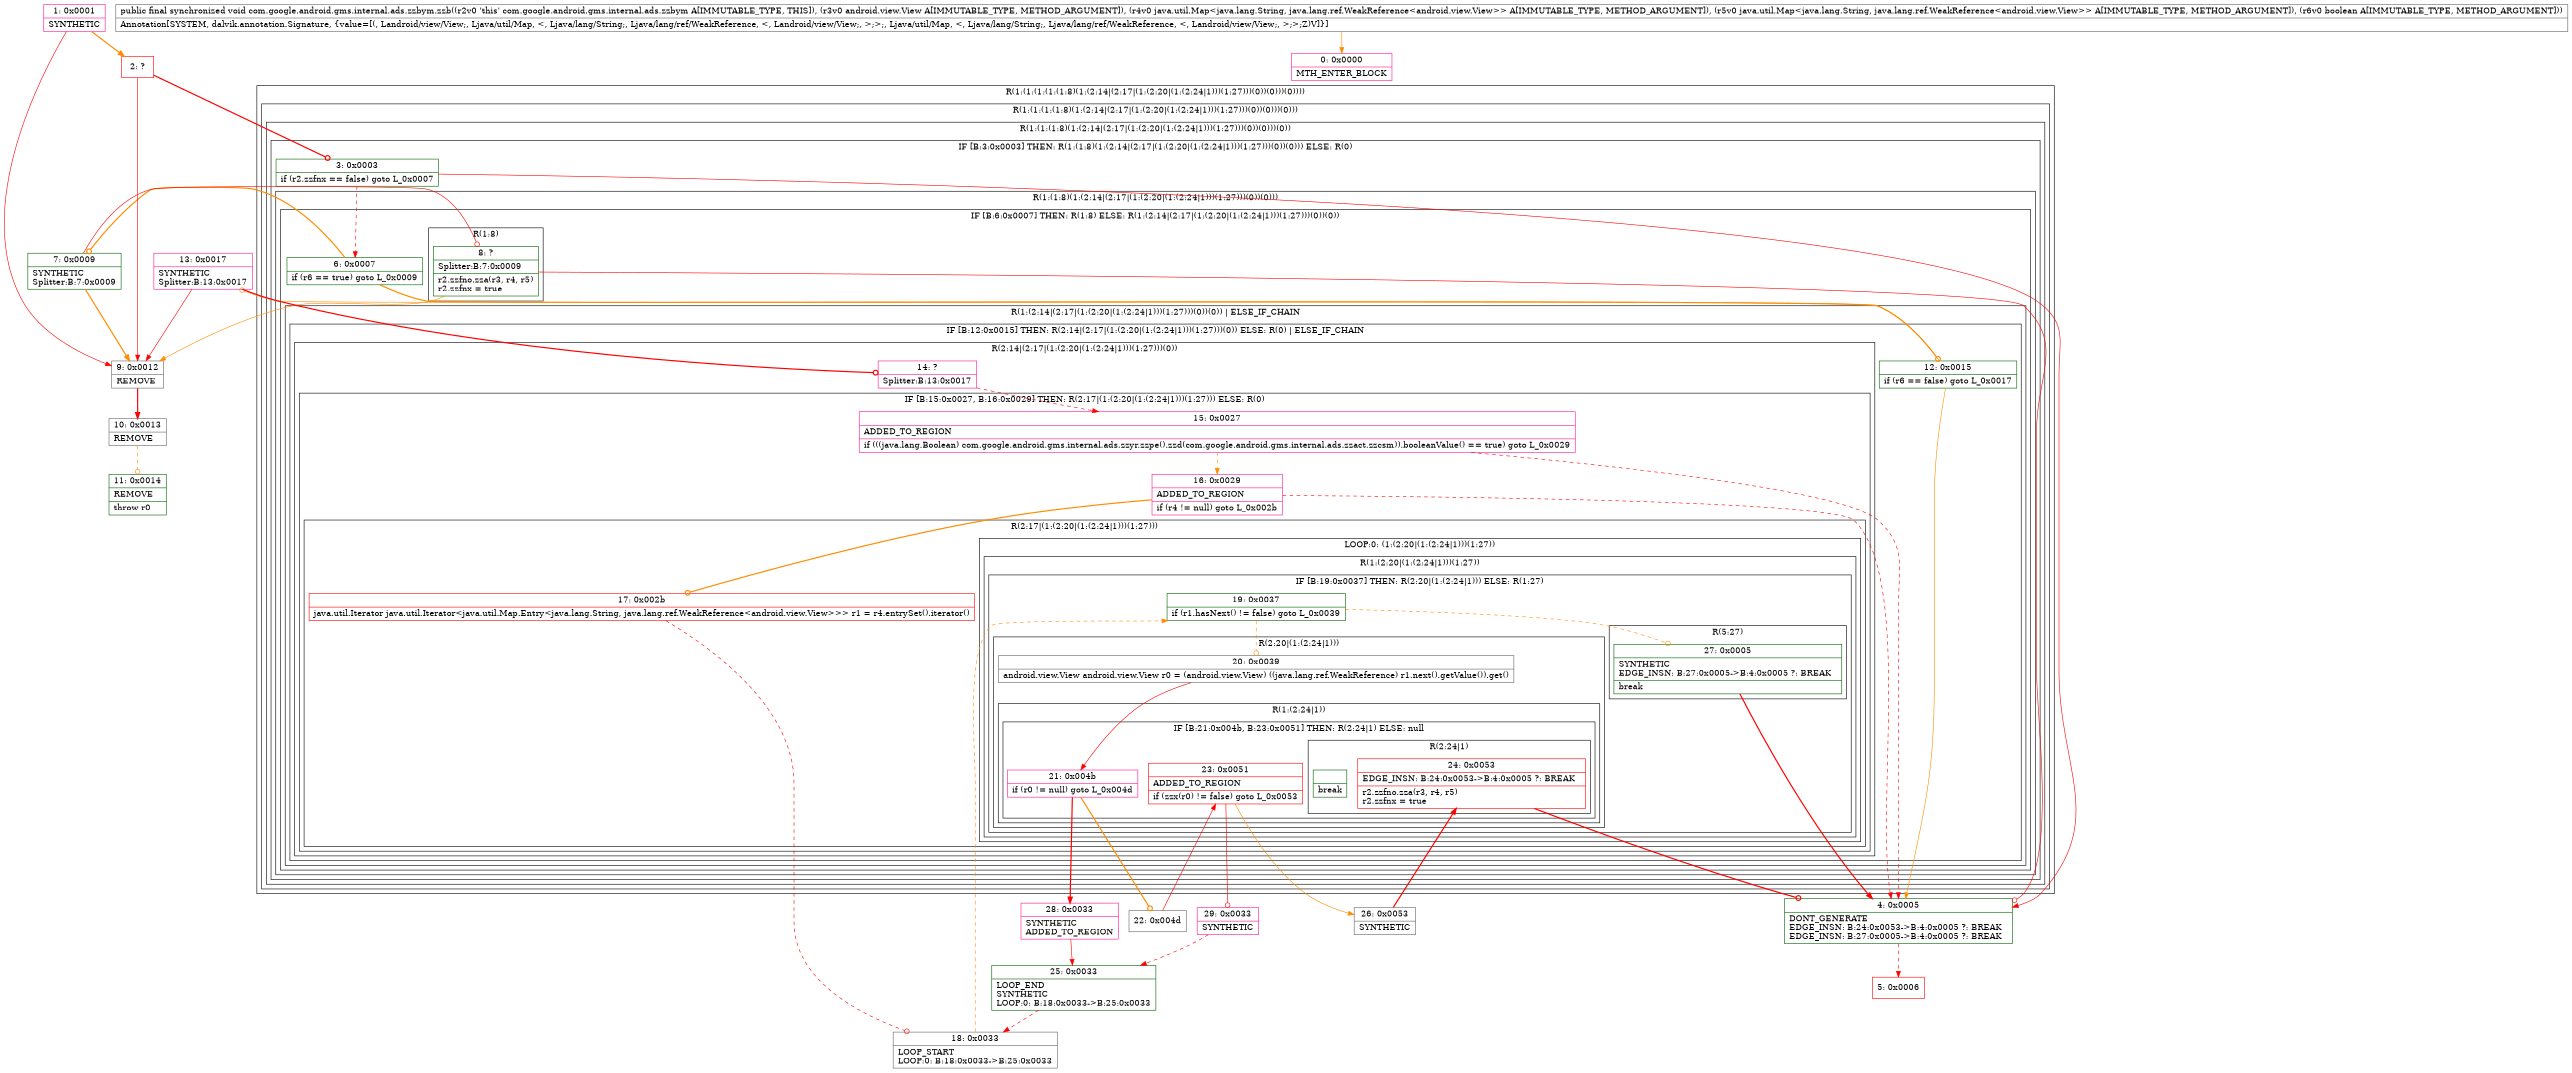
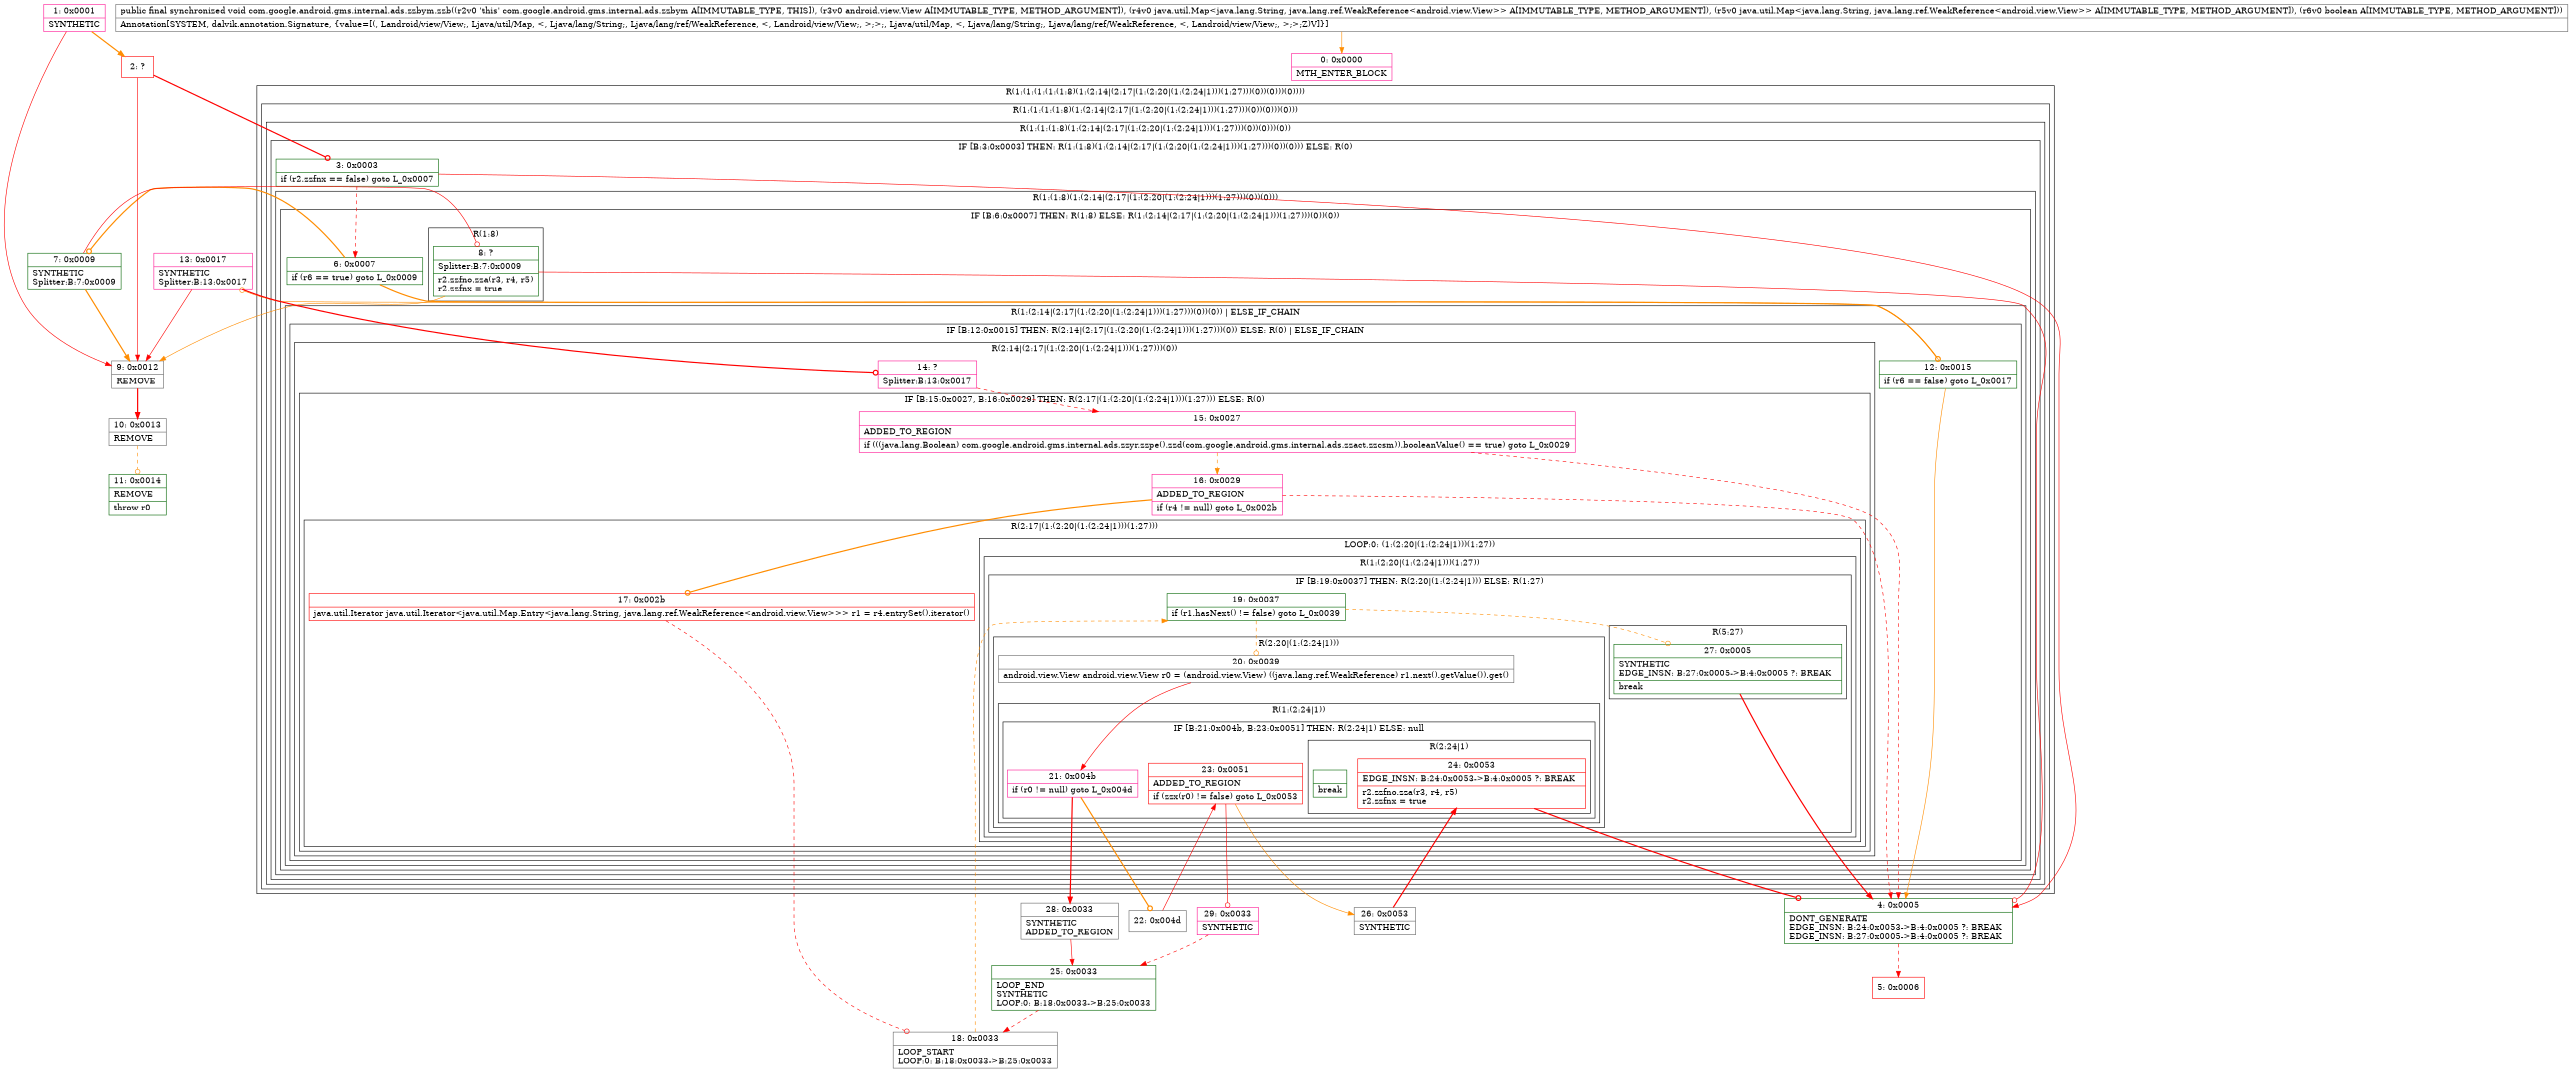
(1070, 921) -> (1070, 921)
